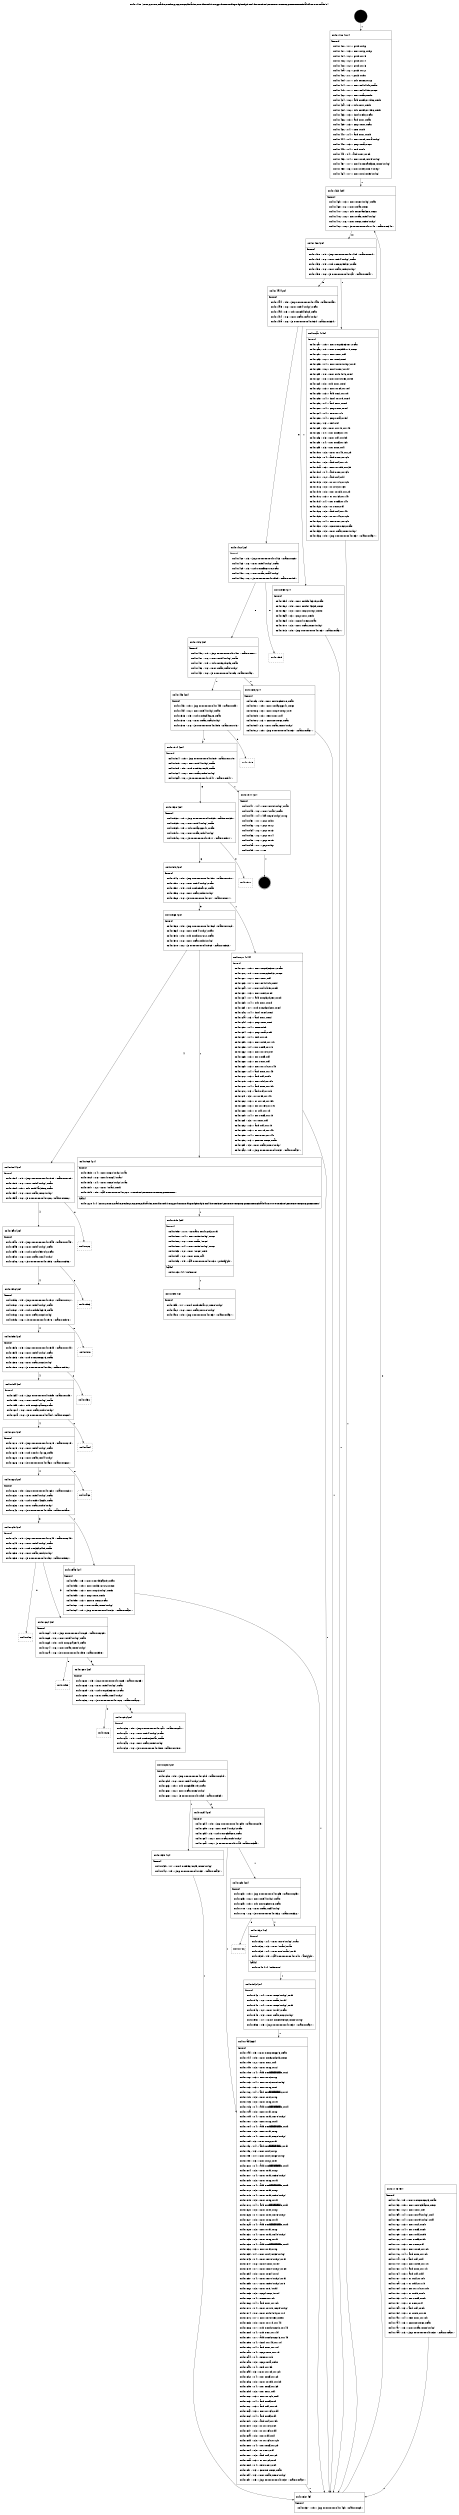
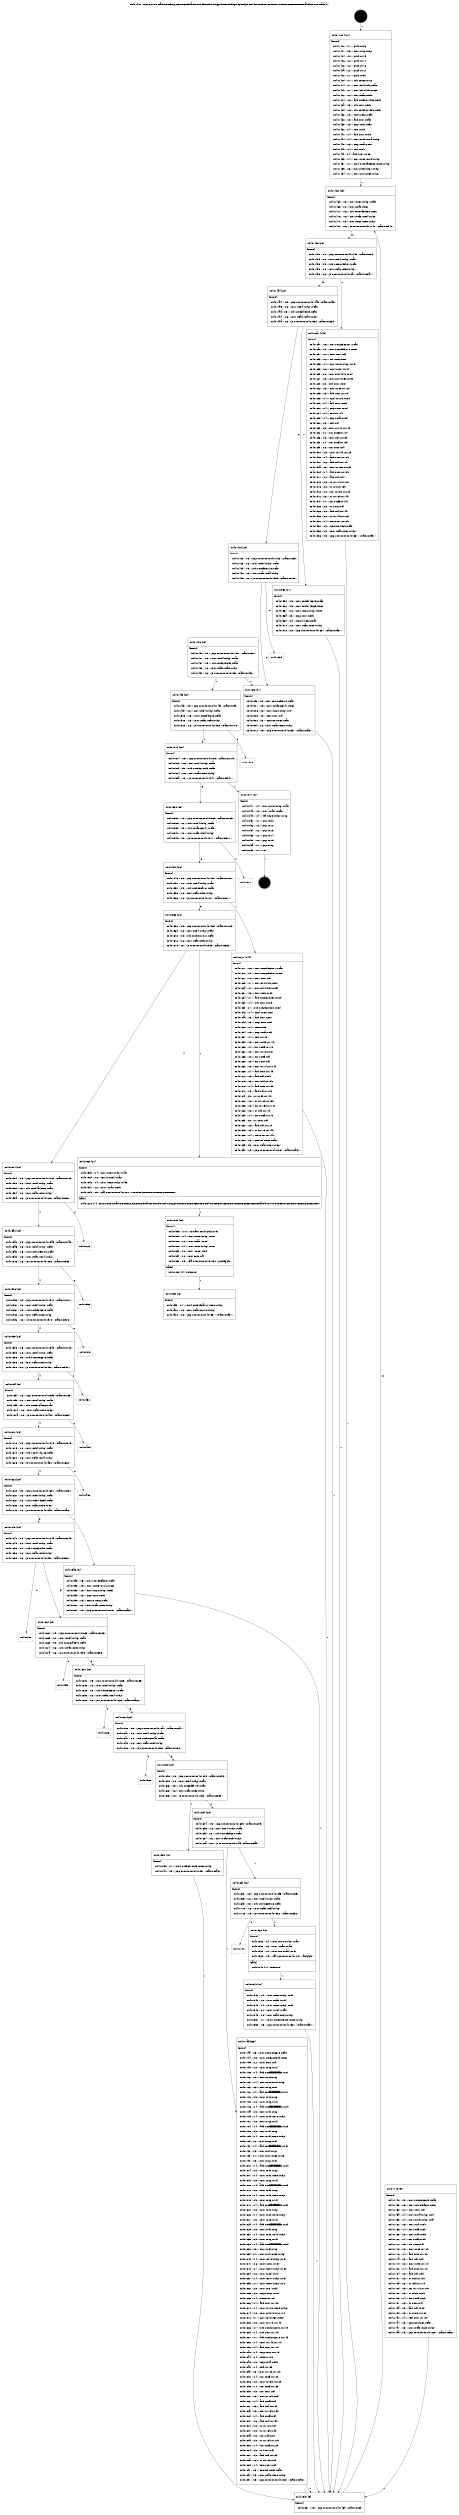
(244, 610) -> (261, 634)
(382, 1376) -> (382, 1376)
none -> (170, 1756)
none -> (145, 1780)
(279, 2033) -> (314, 2260)
